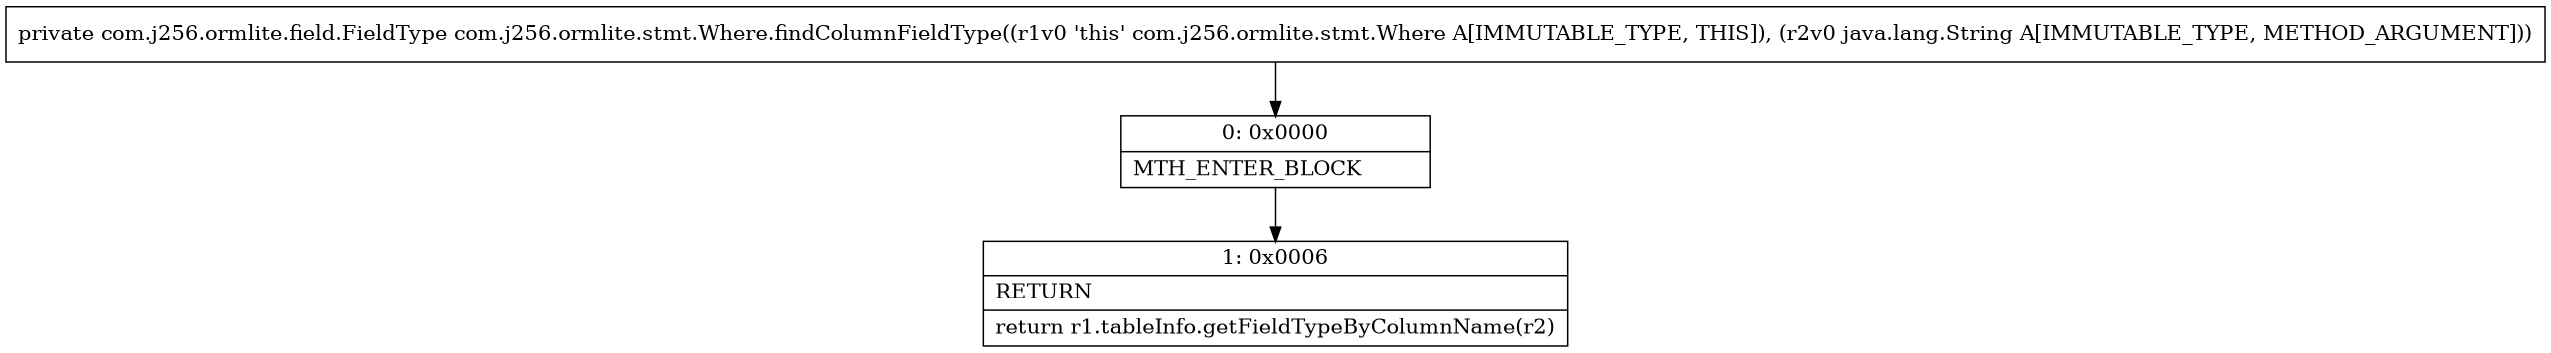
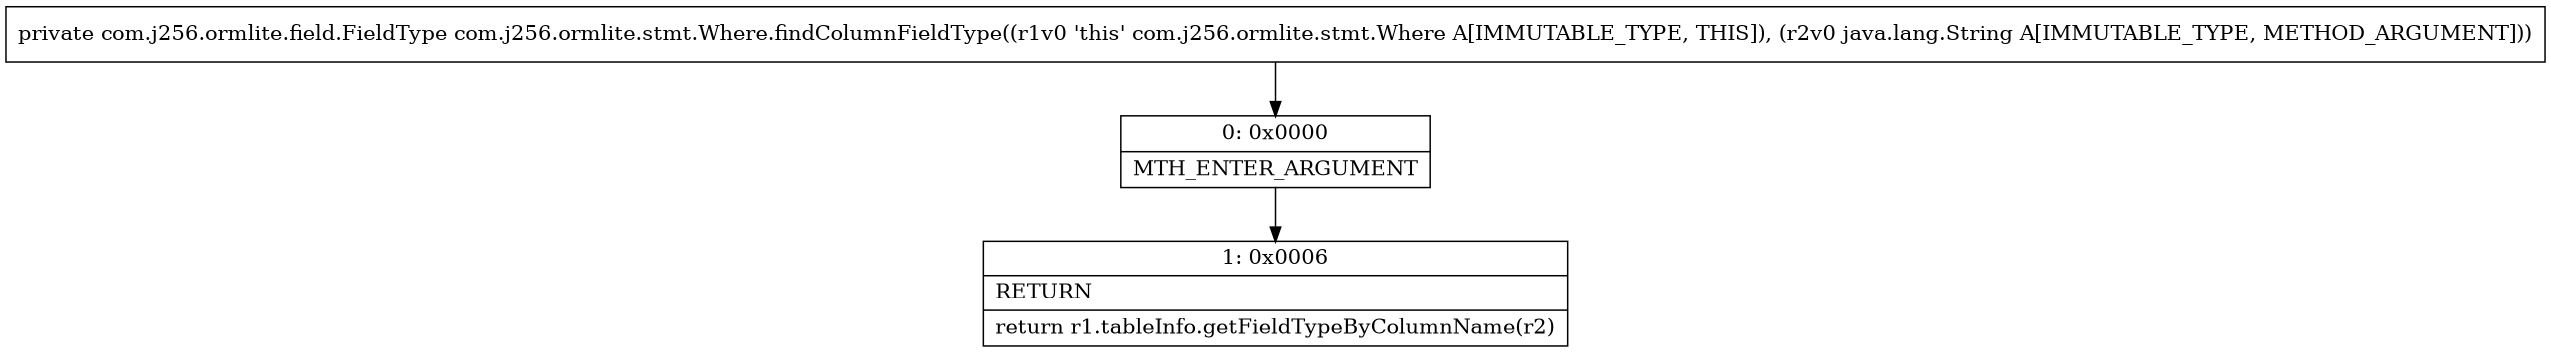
(1248, 169) -> (1276, 169)
